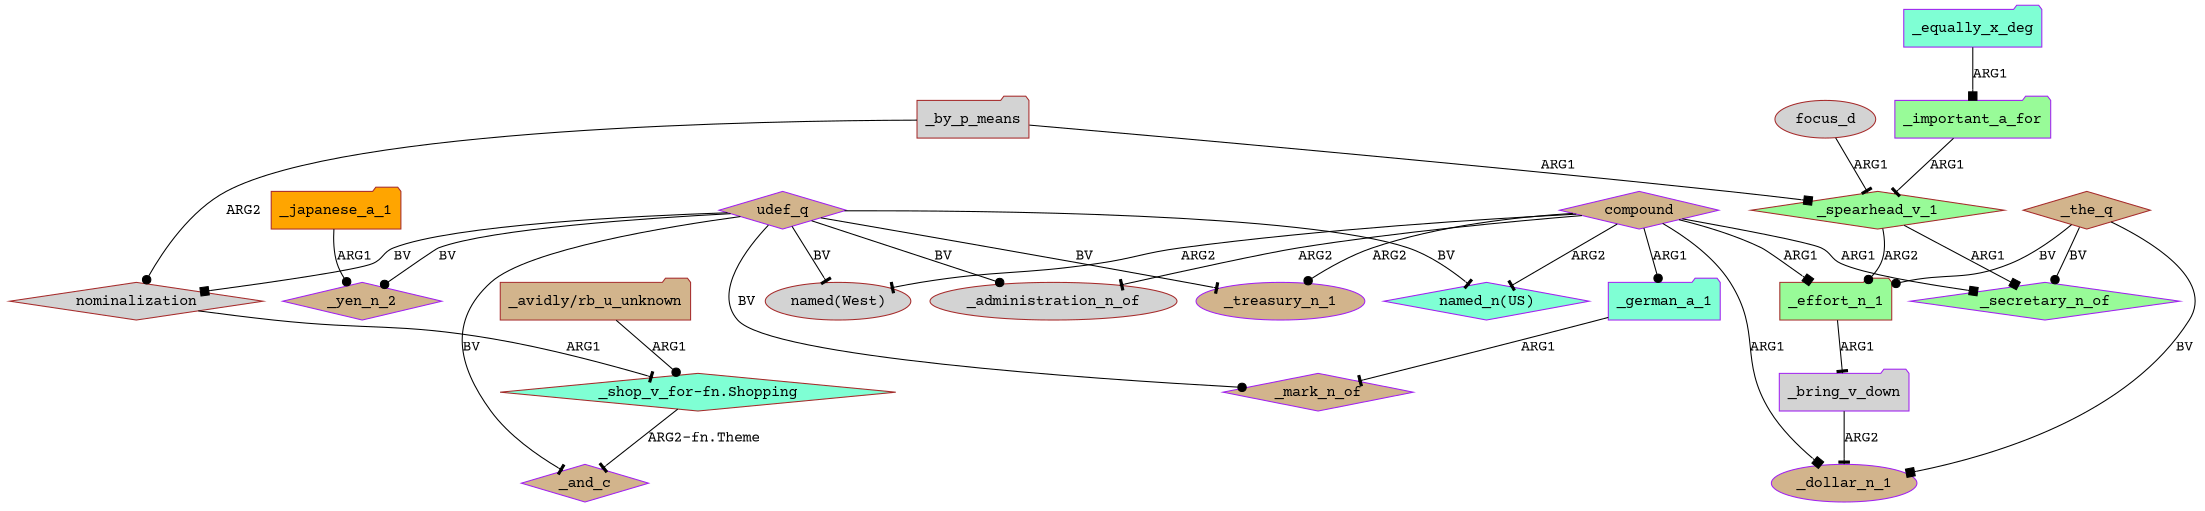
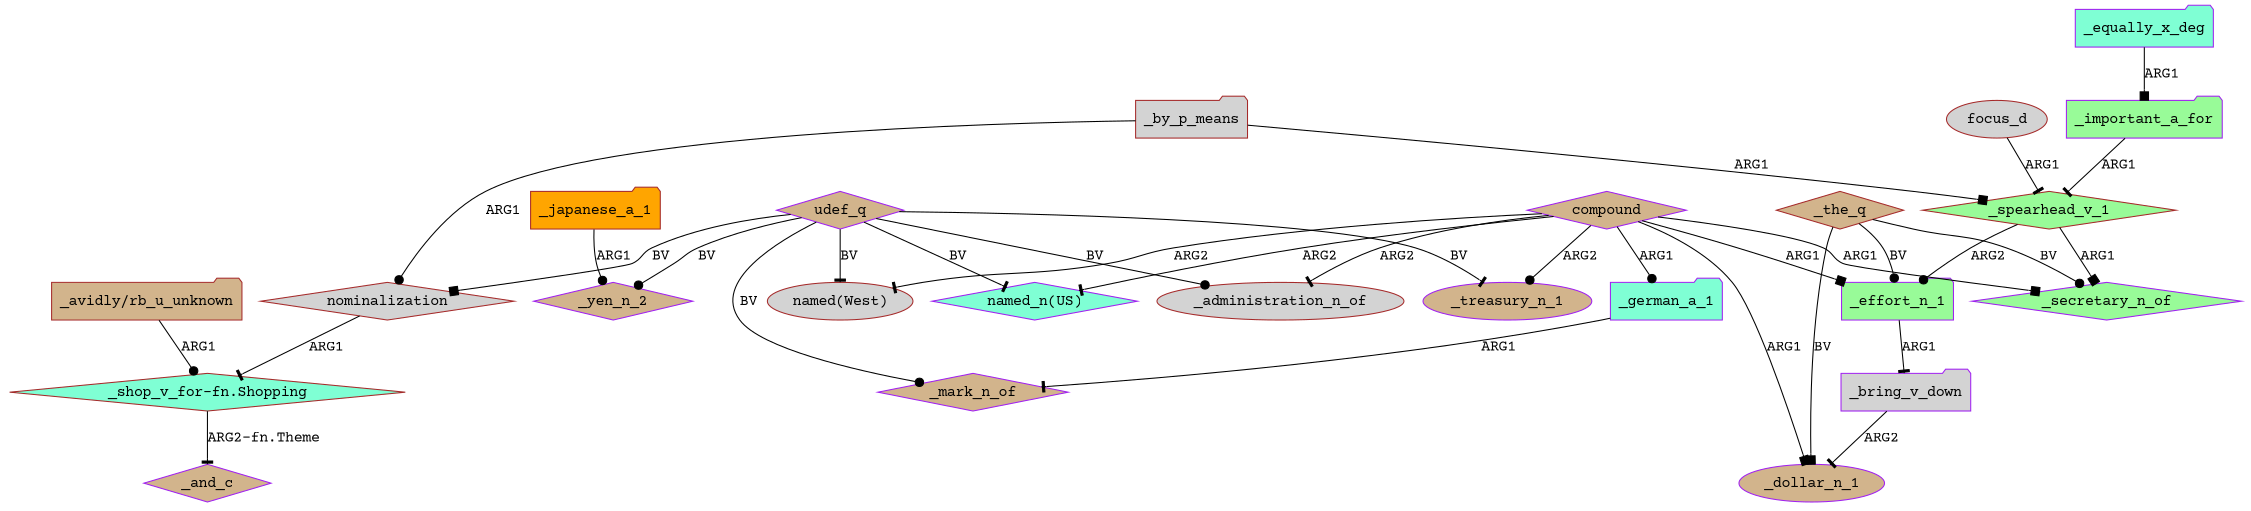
(244, 210) -> (503, 210)
(502, 275) -> none
(1836, 301) -> (1897, 301)
